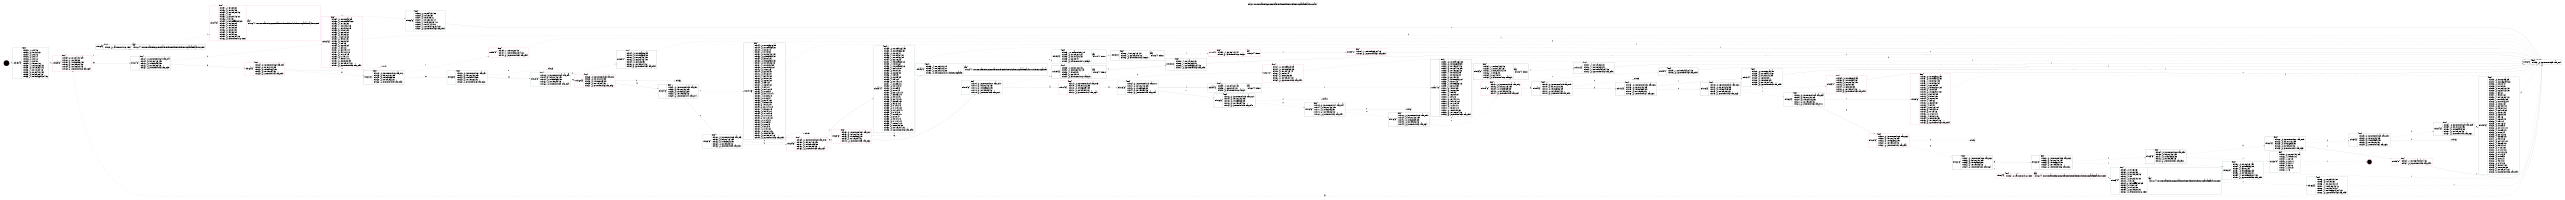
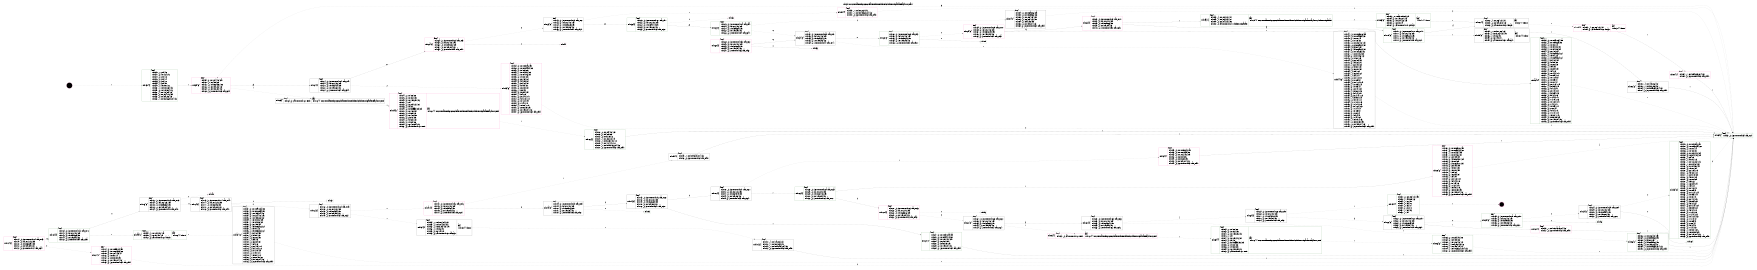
(572, 80) -> (773, 33)
(1030, 88) -> (1449, 30)
none -> (1690, 242)
